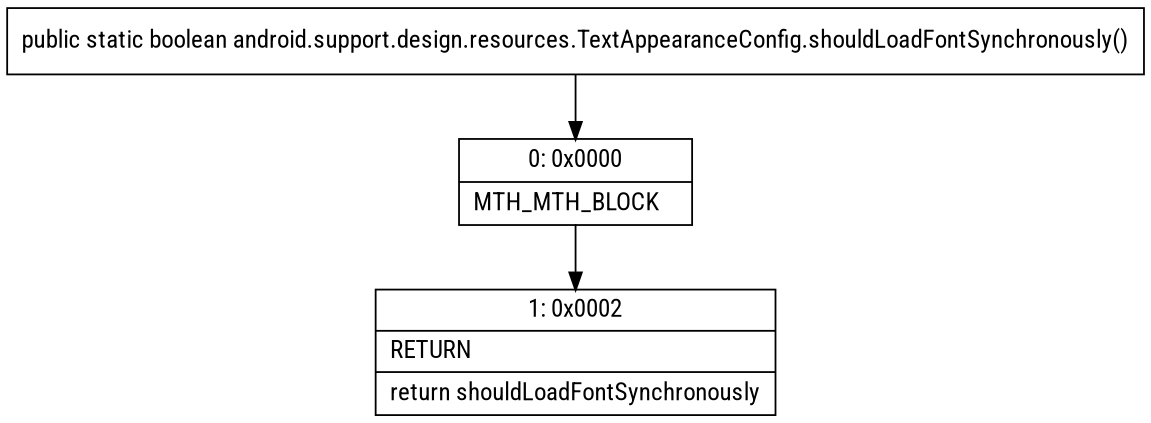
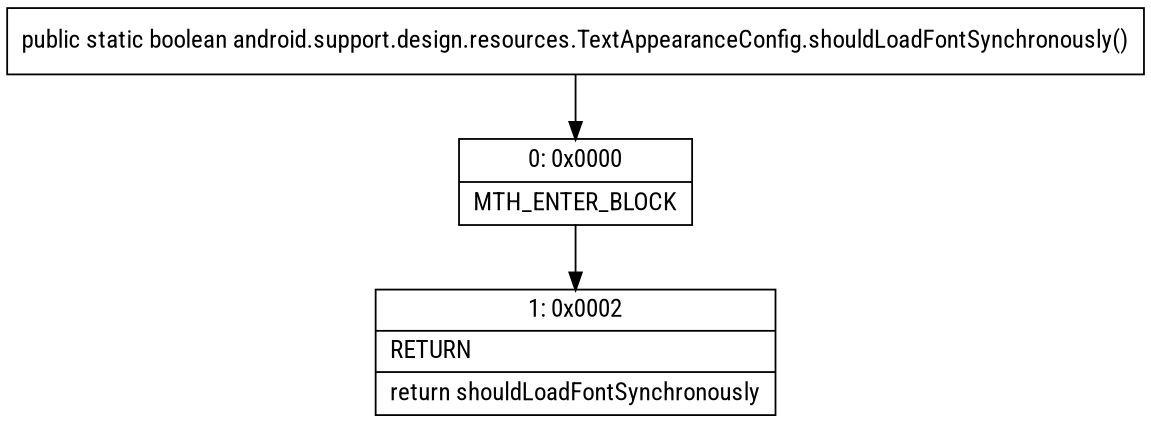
(567, 203) -> (576, 203)
